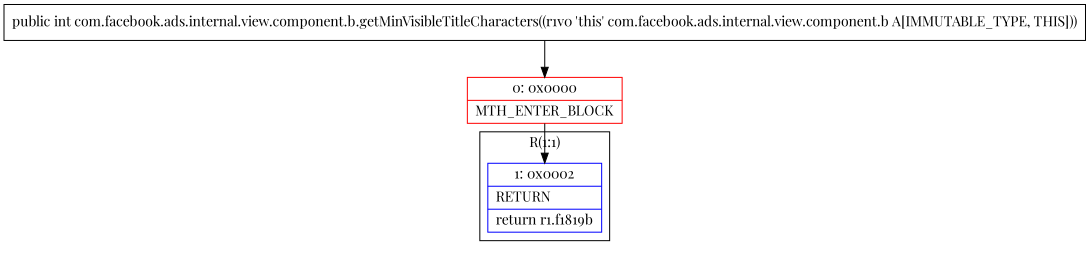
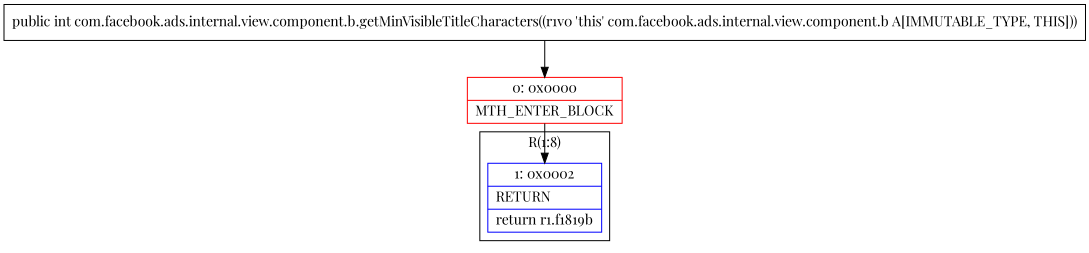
(545, 143) -> (545, 143)
